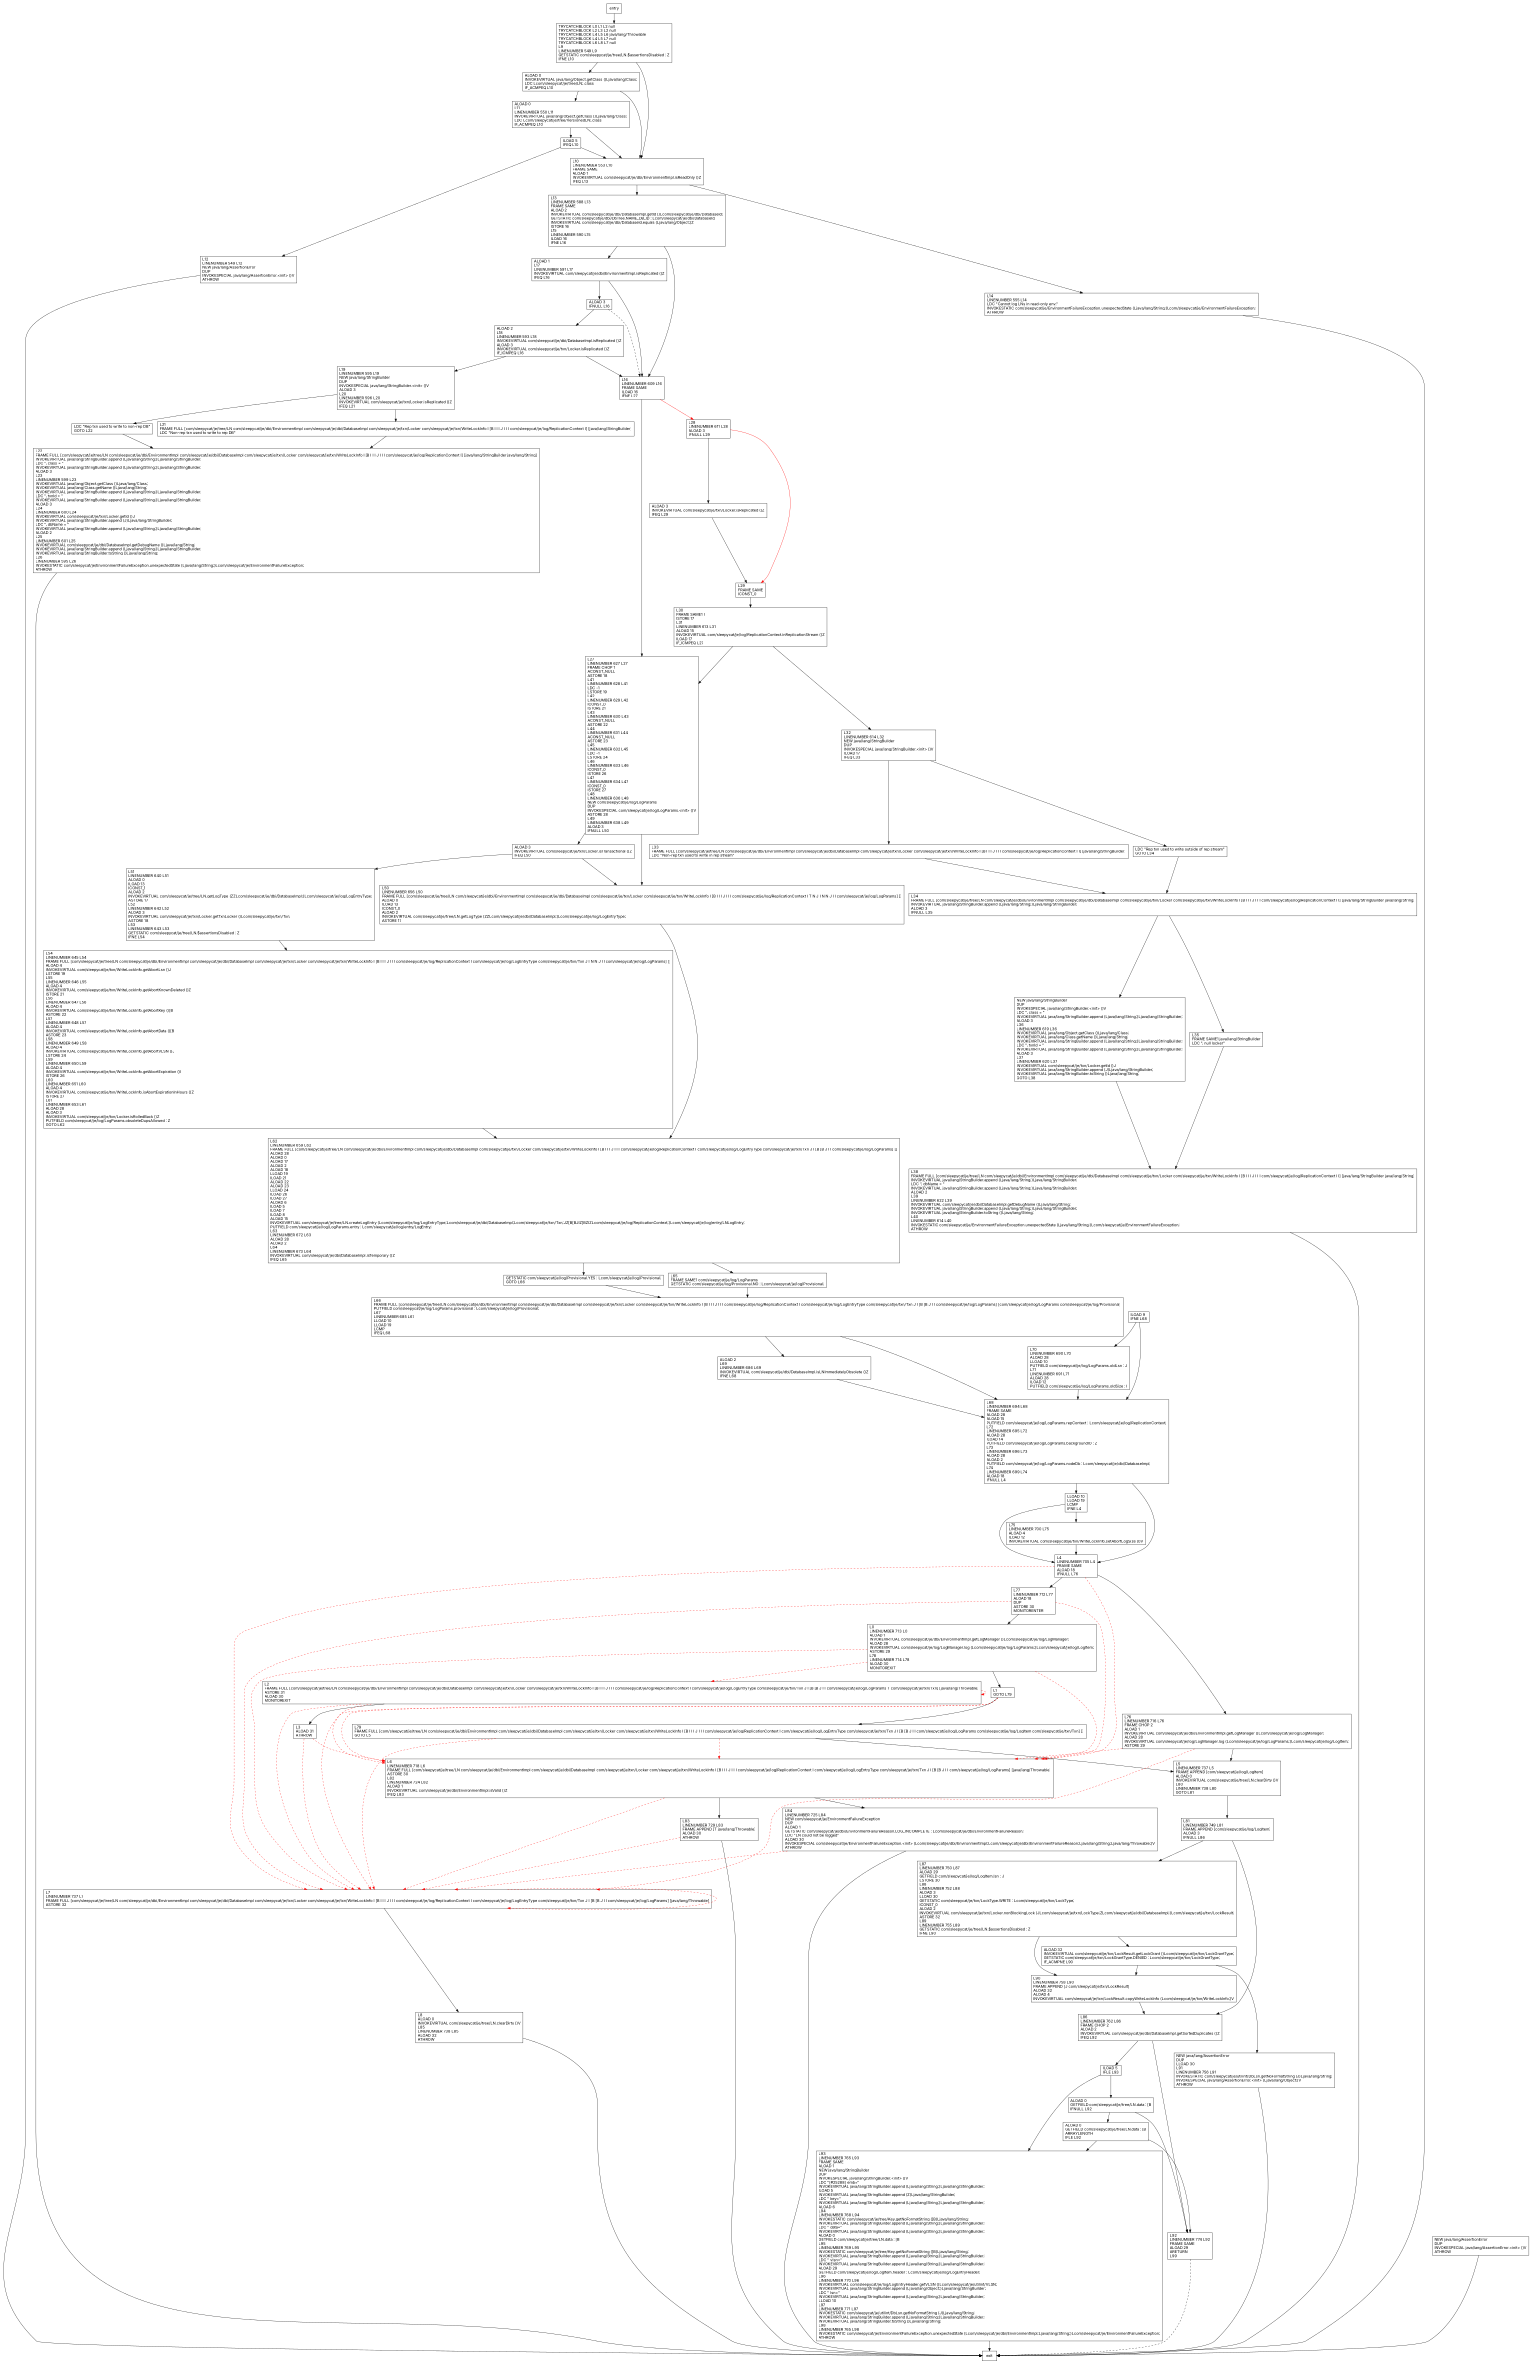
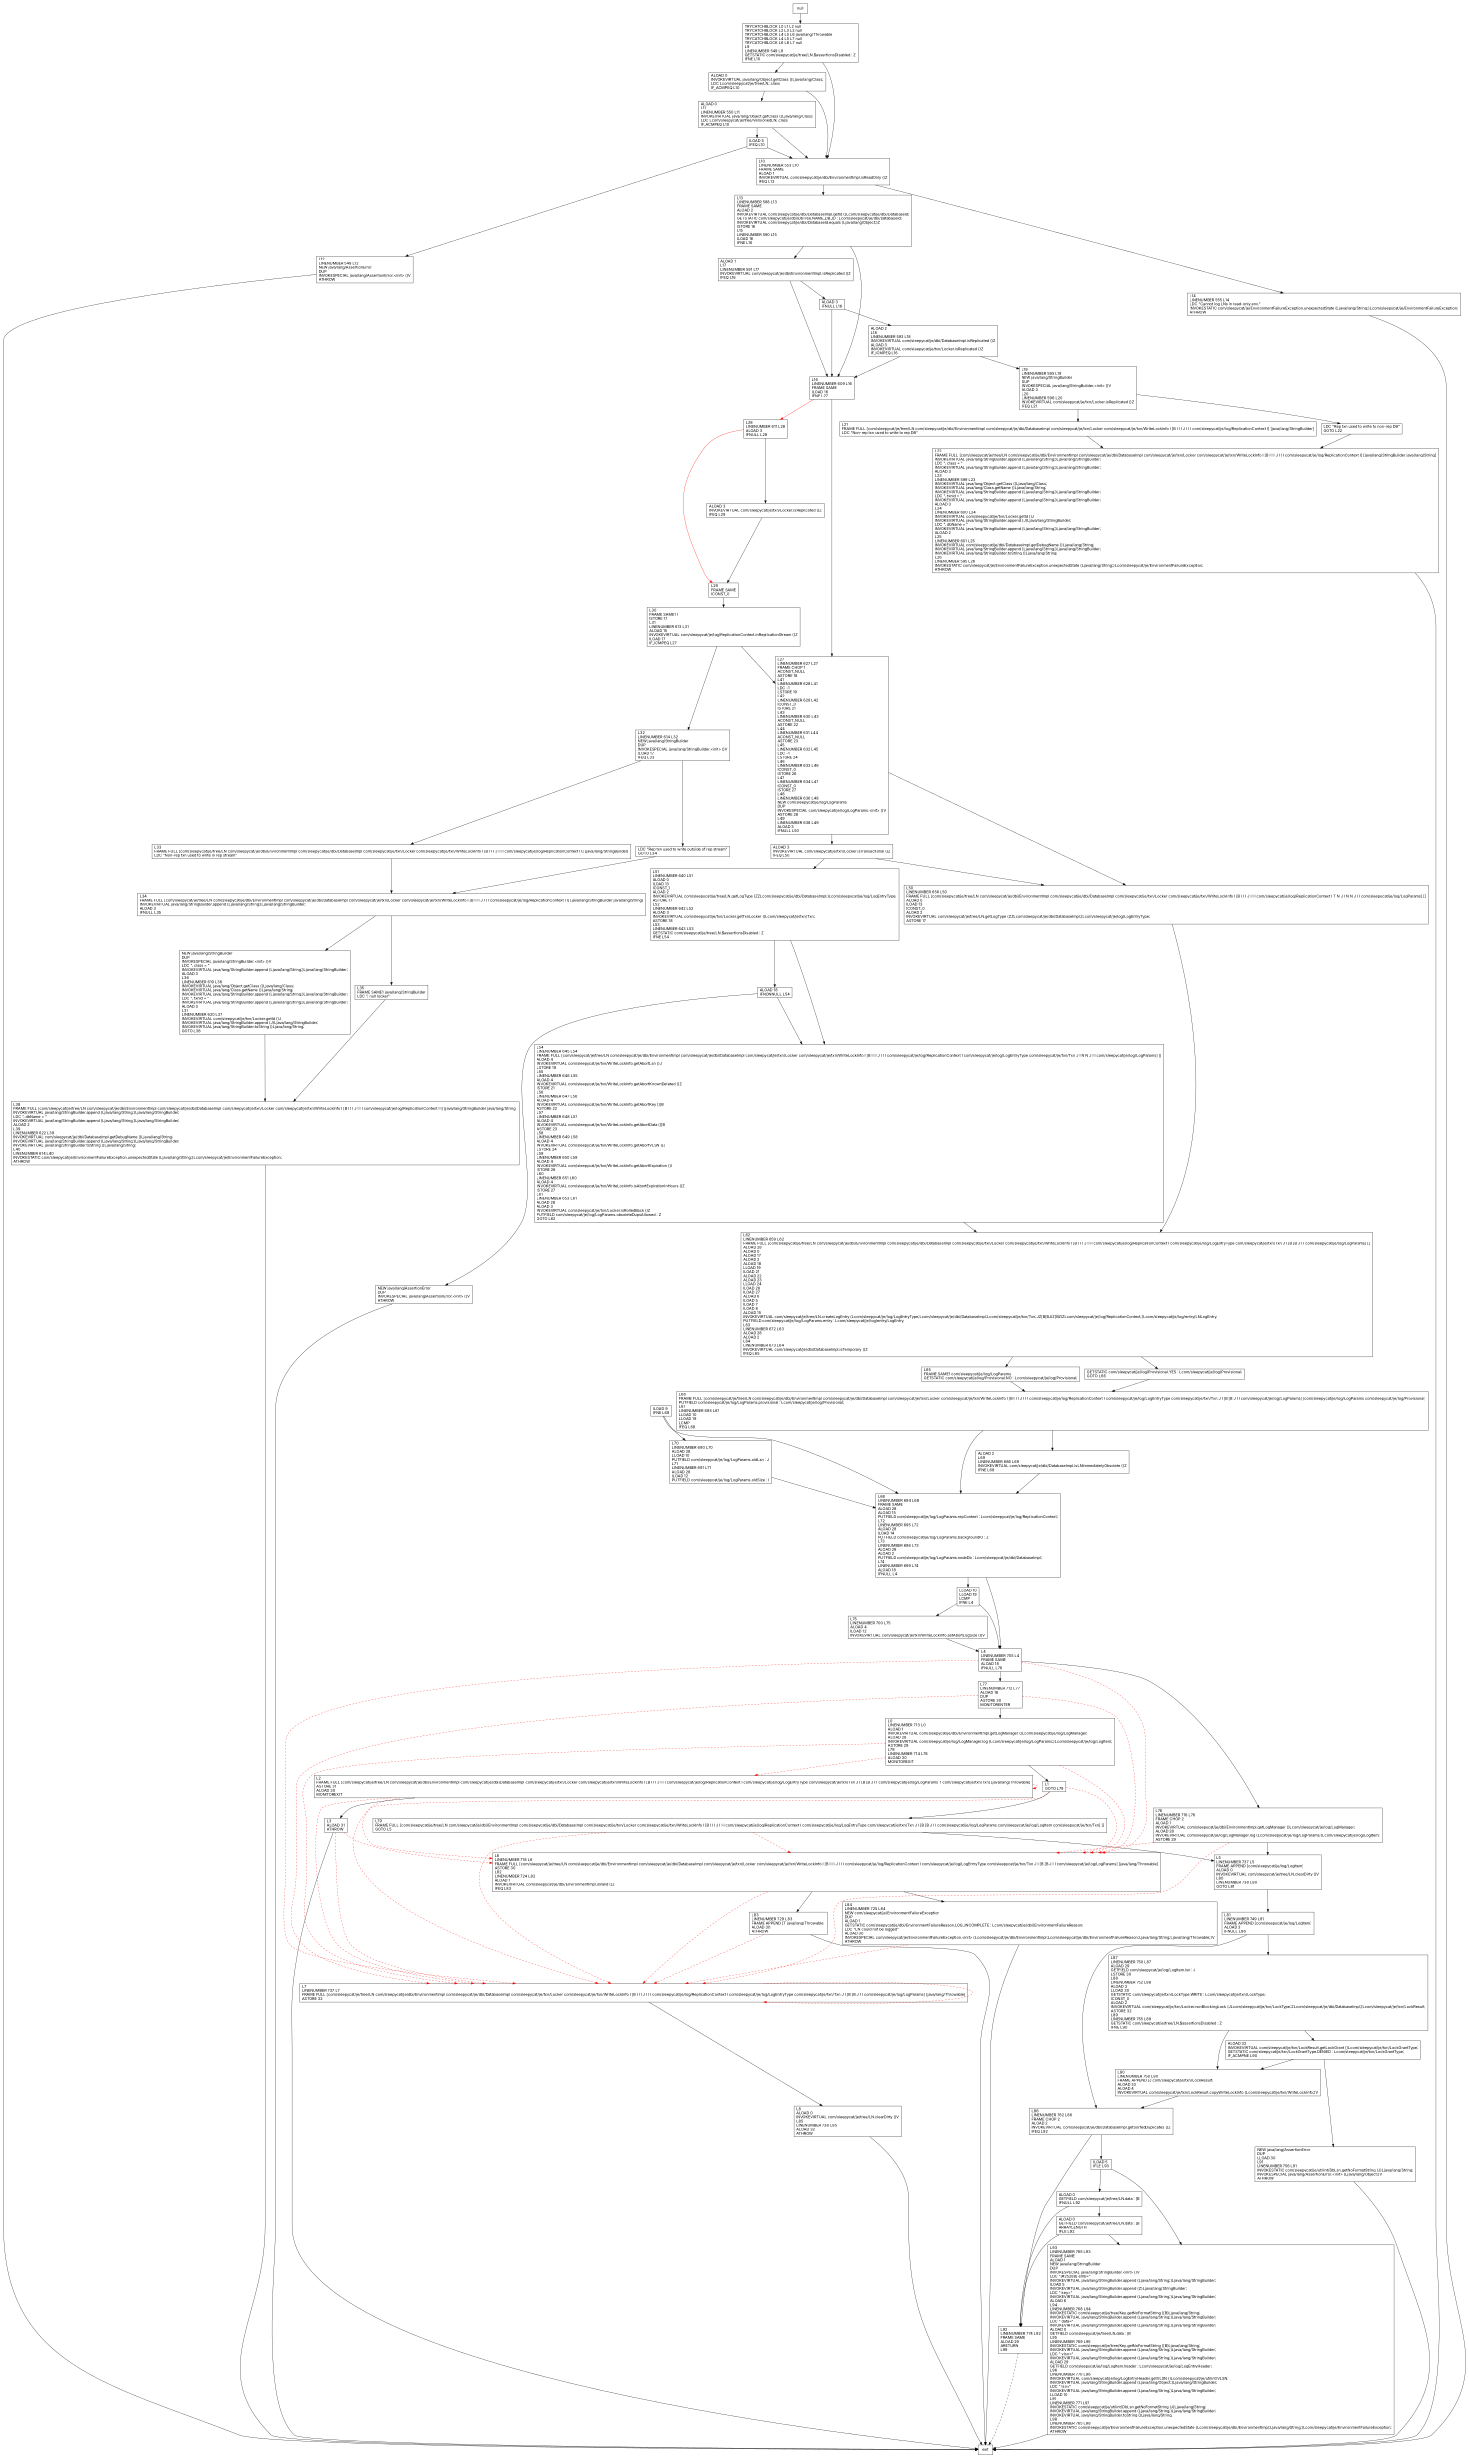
(614, 9) -> (800, 9)
(631, 338) -> (832, 342)
none -> (775, 992)
none -> (417, 2334)
